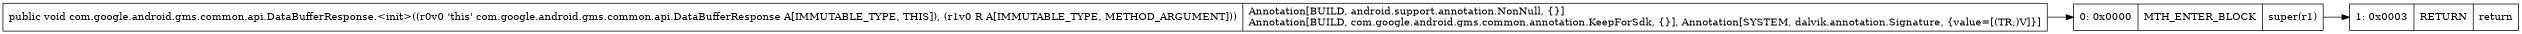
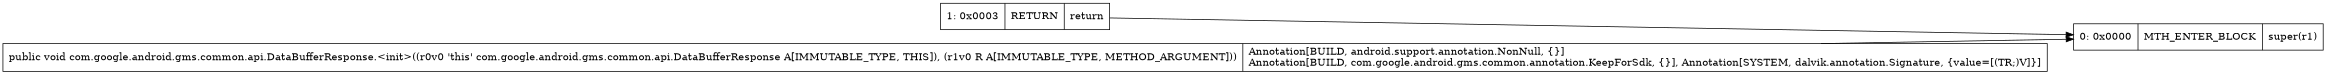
(2333, 17) -> (1588, 26)
